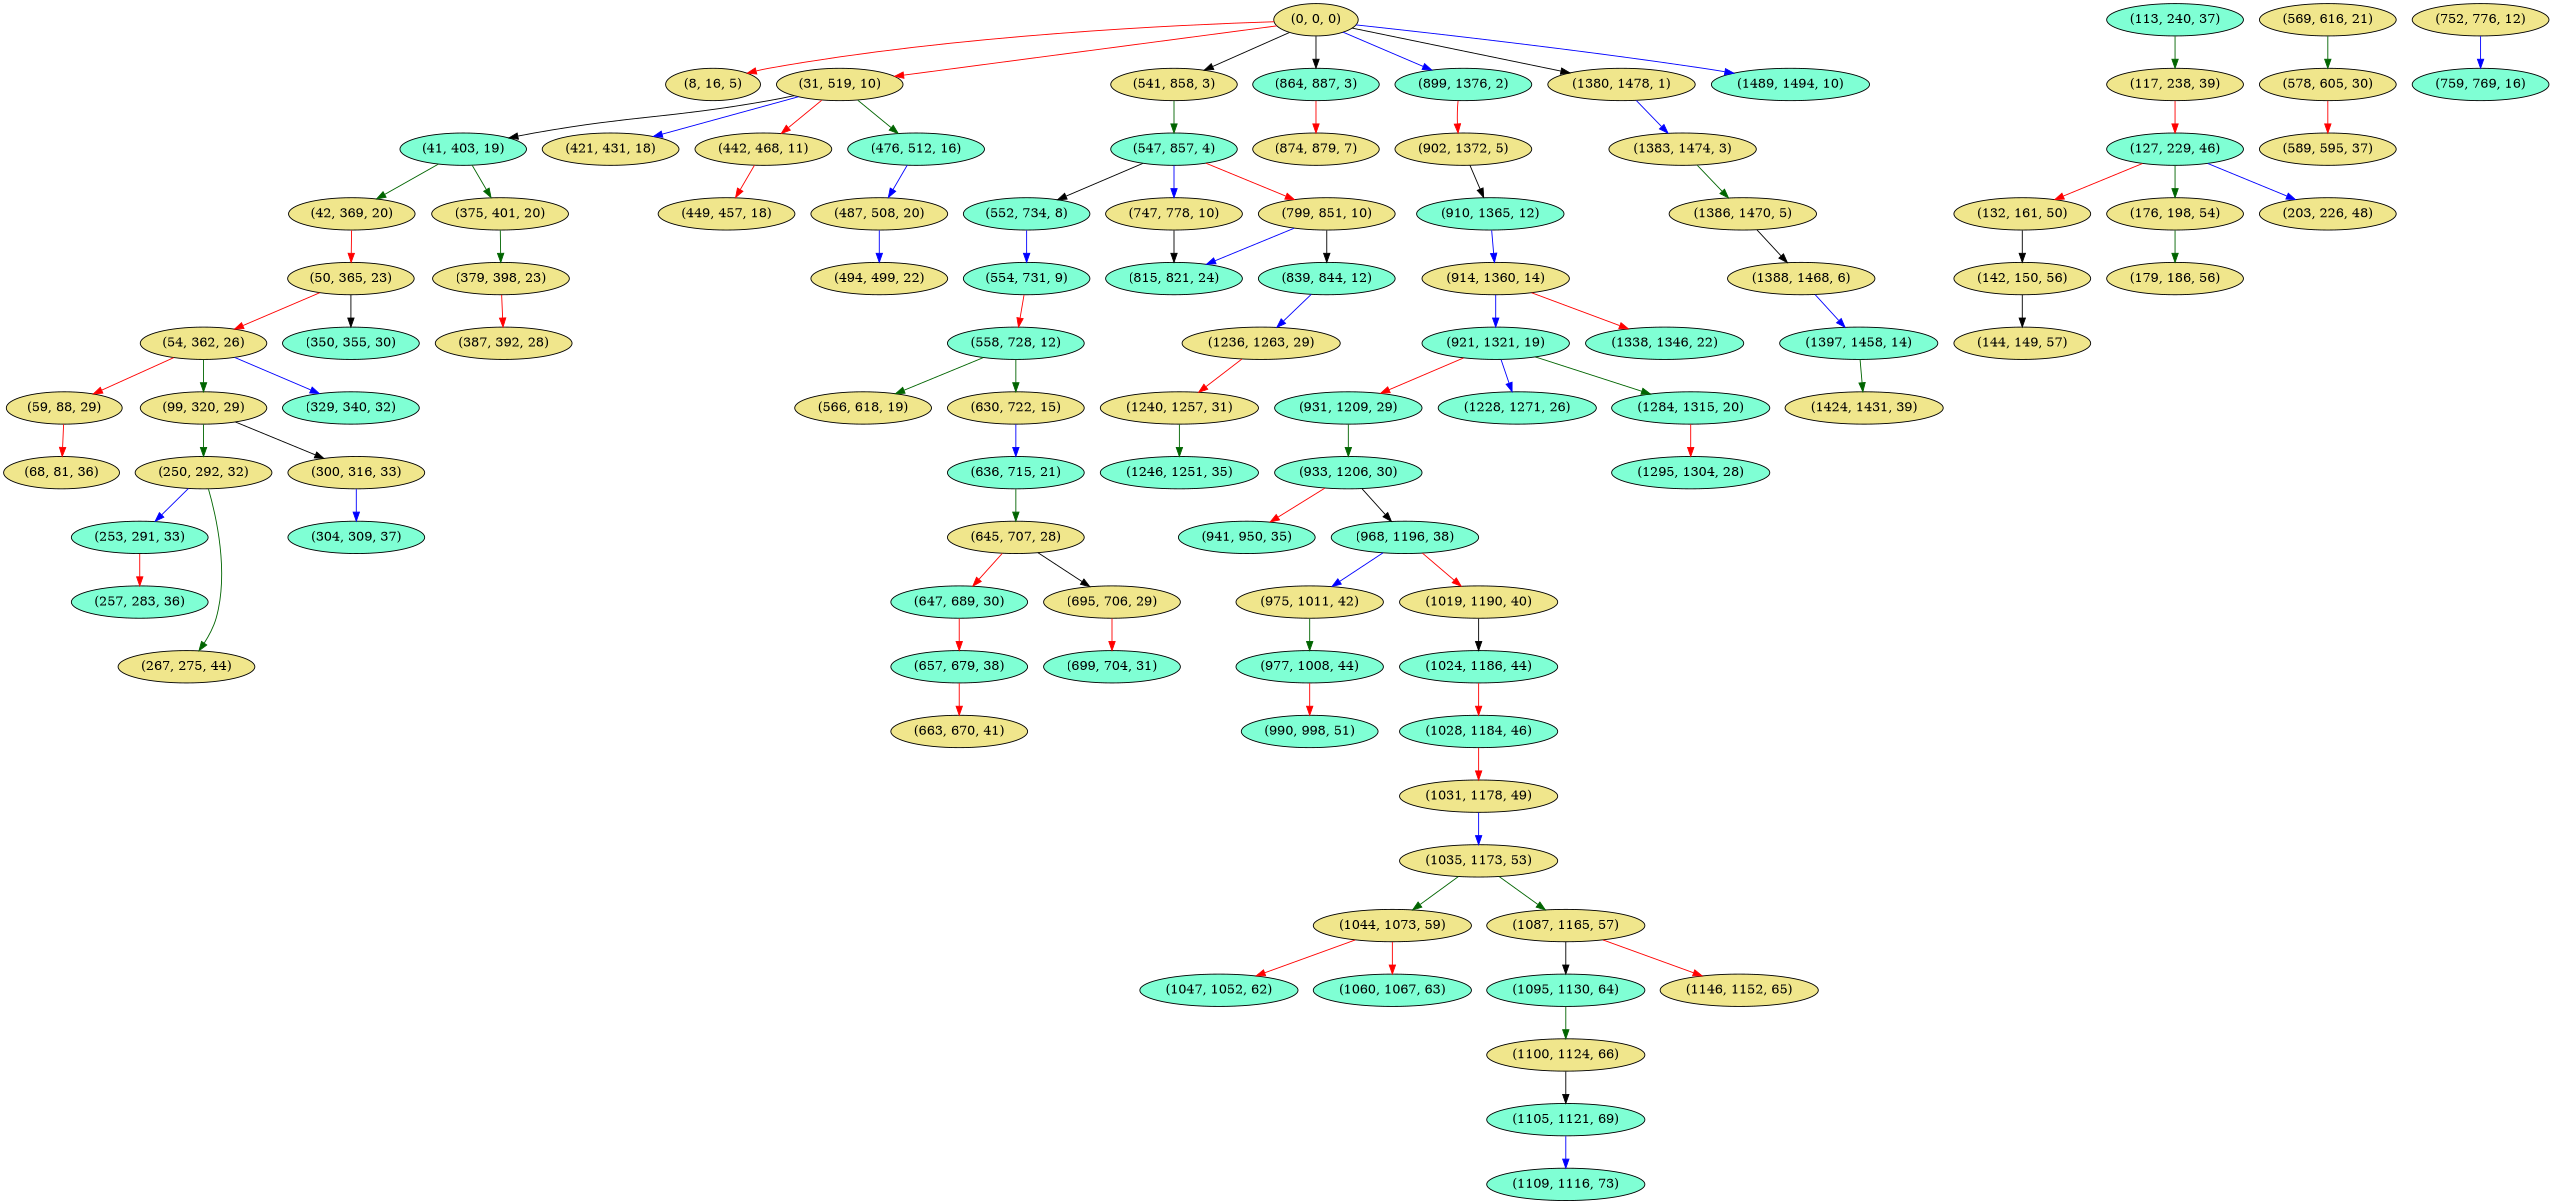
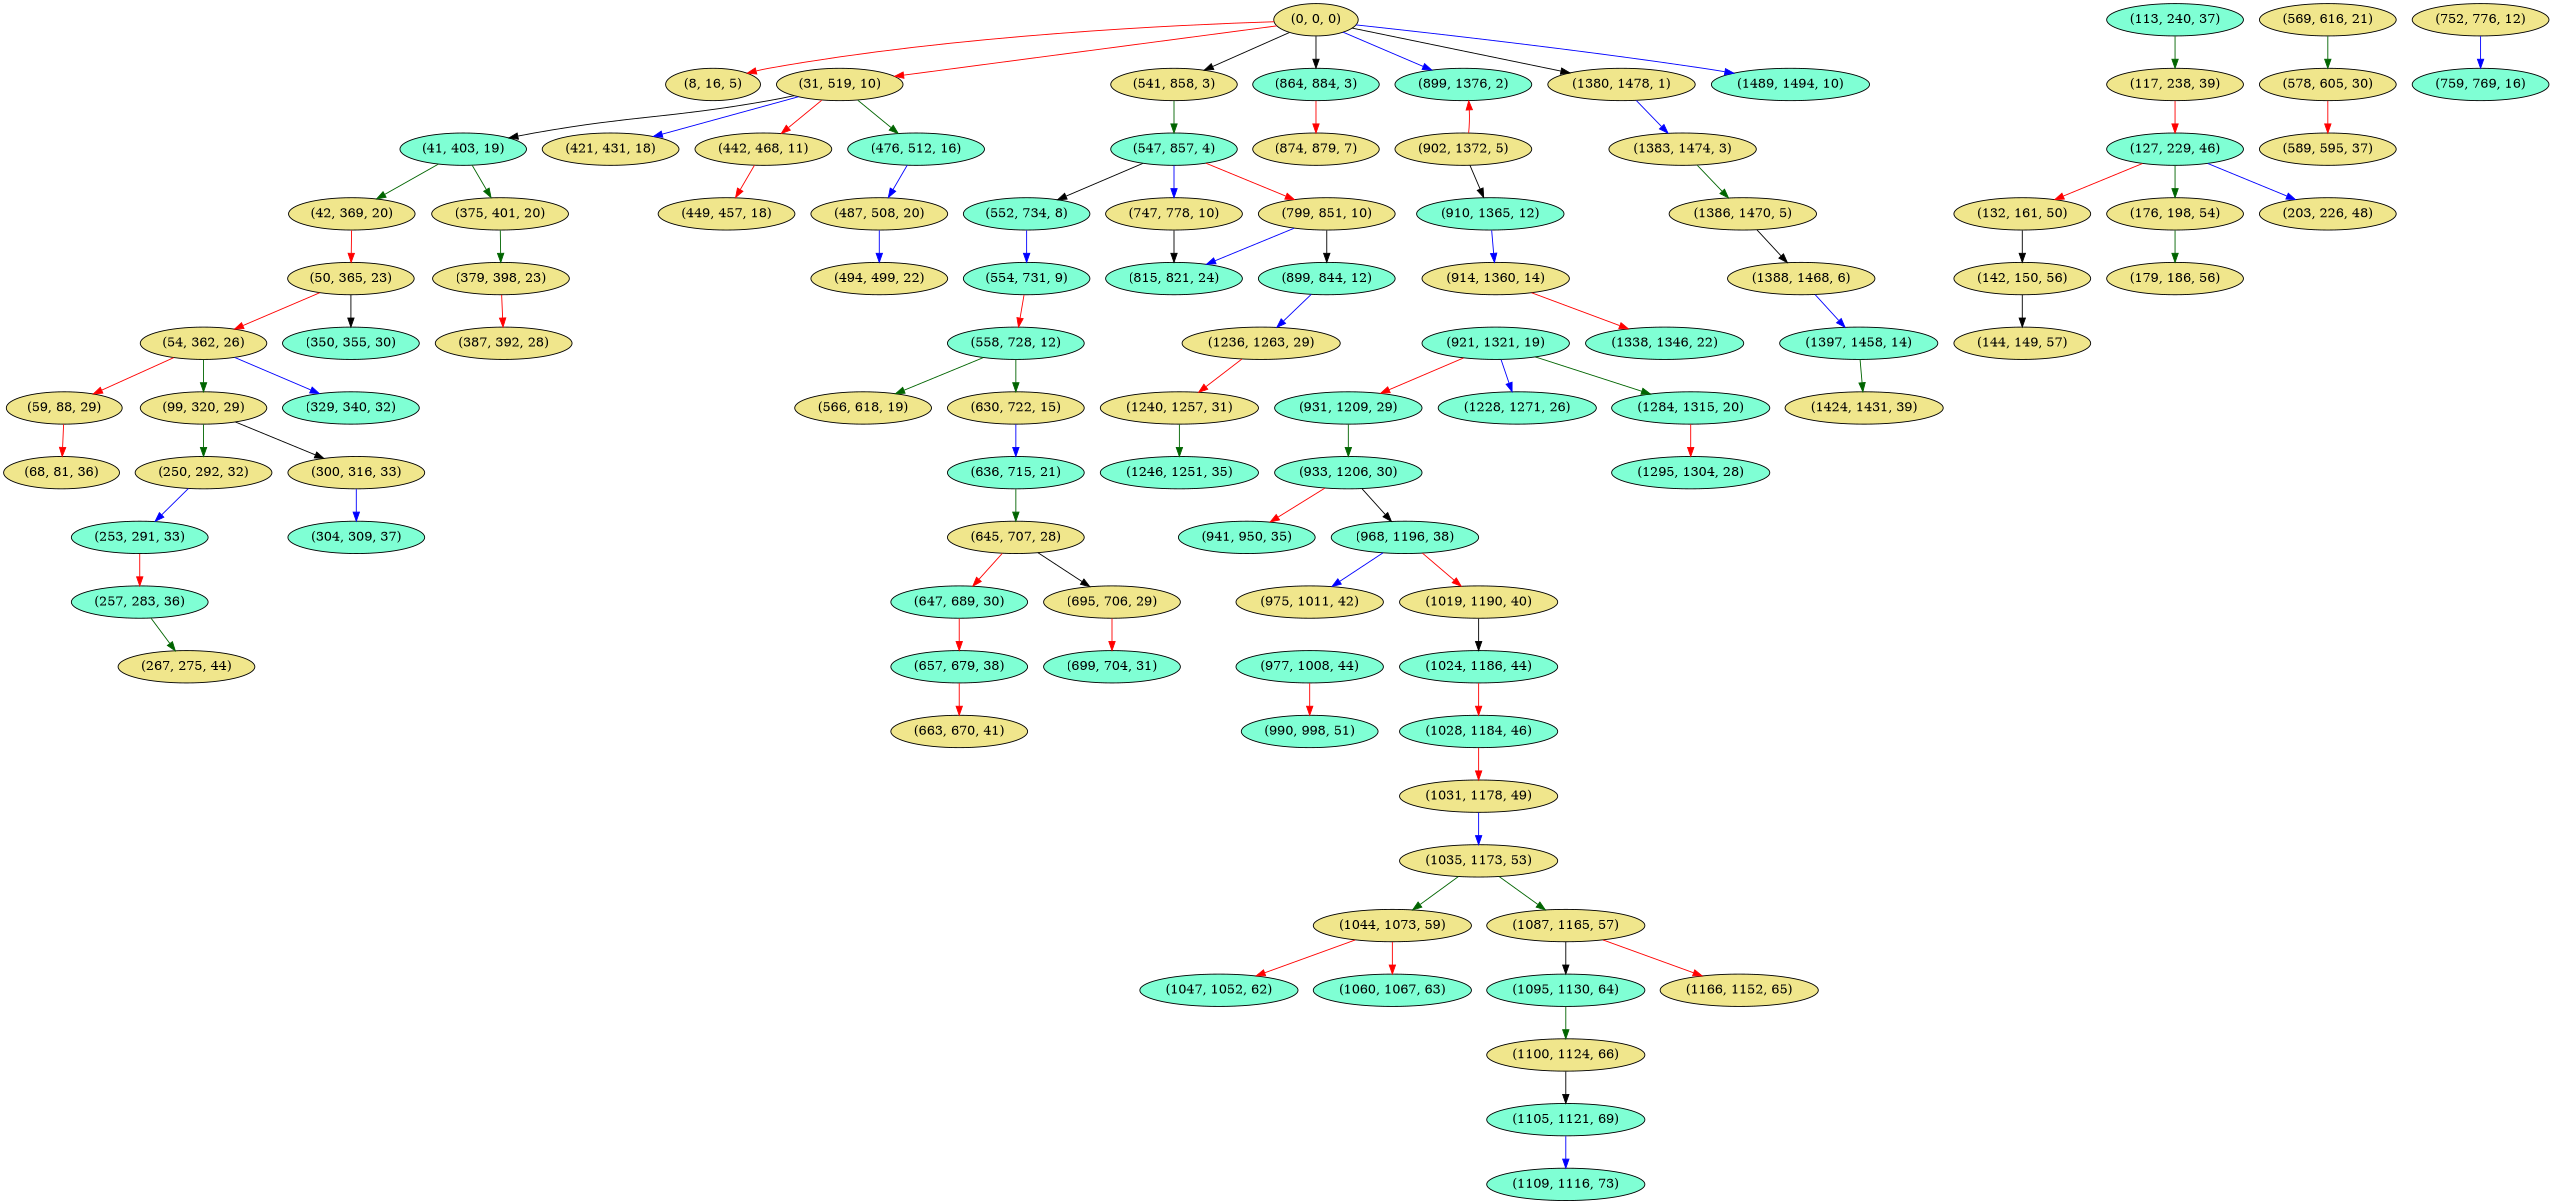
(1316, 84) -> (1316, 84)
(1457, 112) -> (1469, 121)
(1327, 279) -> (1327, 279)
(1496, 307) -> none
(221, 567) -> (160, 631)
(1310, 630) -> none
(1739, 990) -> (1739, 990)
